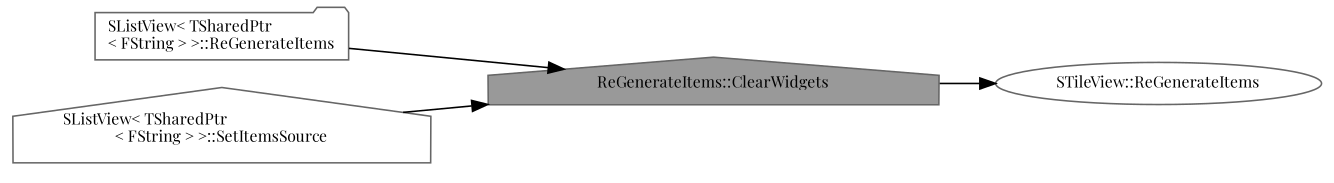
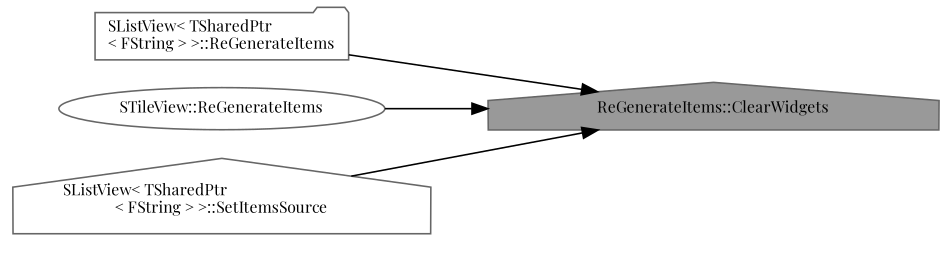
(960, 83) -> (428, 109)
